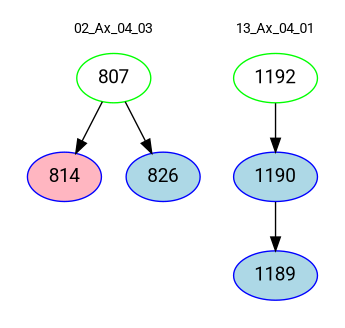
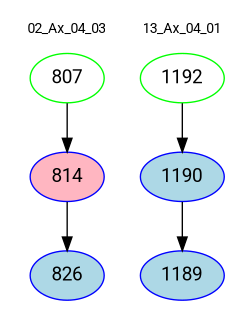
(135, 121) -> (67, 219)
